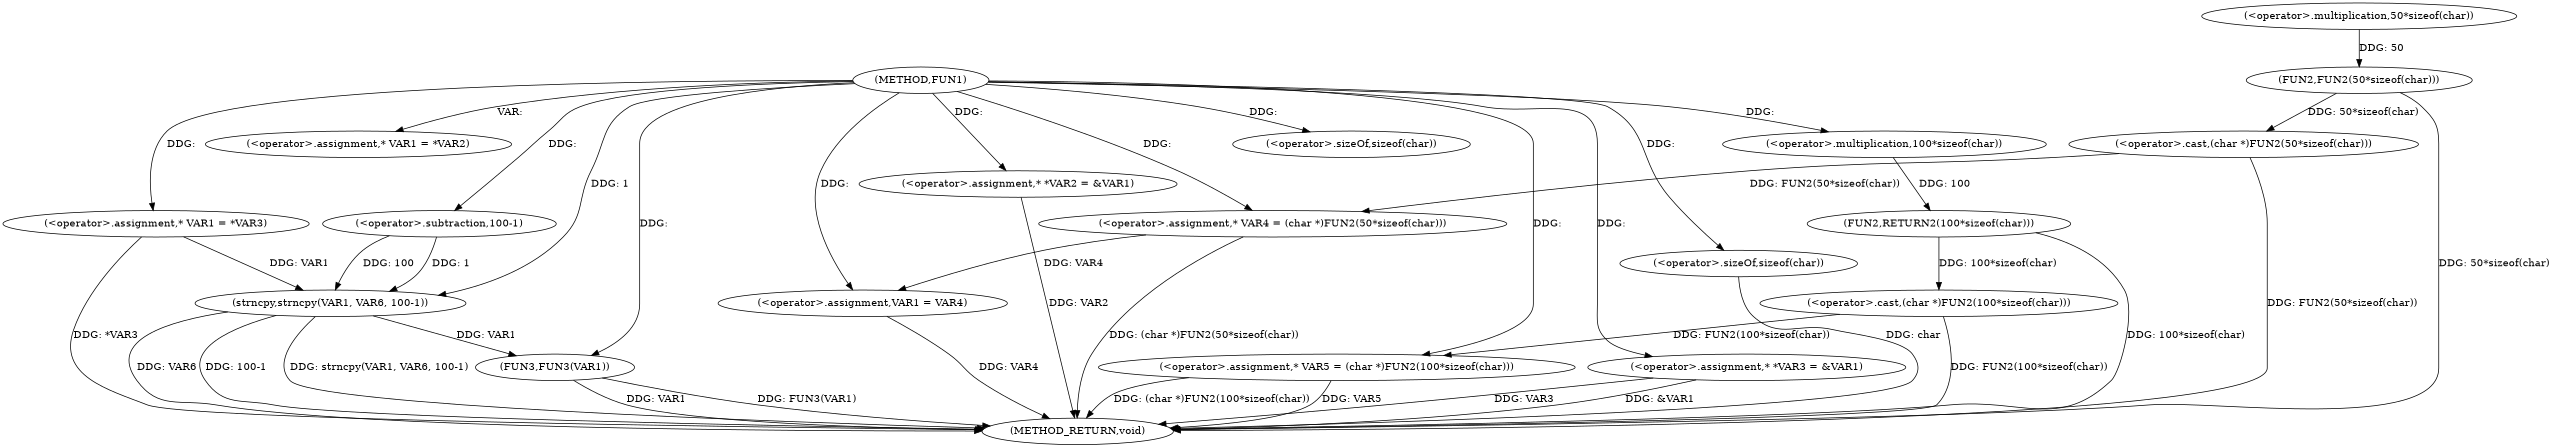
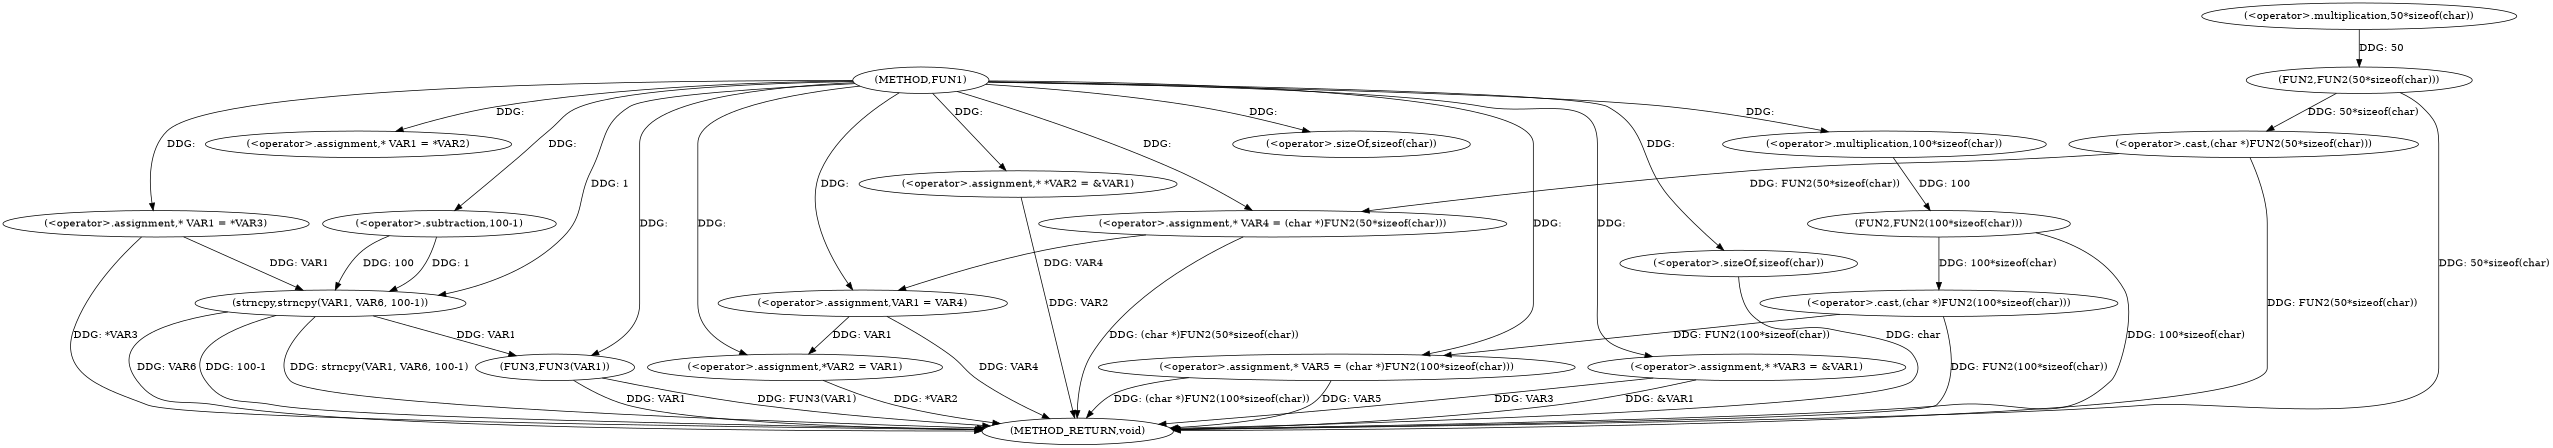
(512, 112) -> (512, 112)
(1939, 224) -> (1939, 224)
none -> (795, 367)
